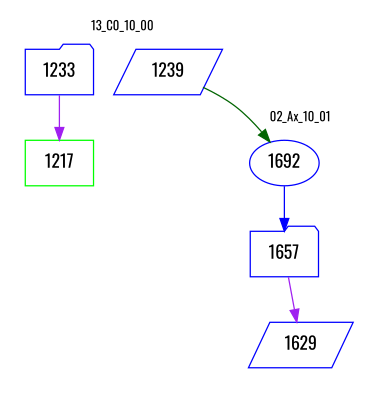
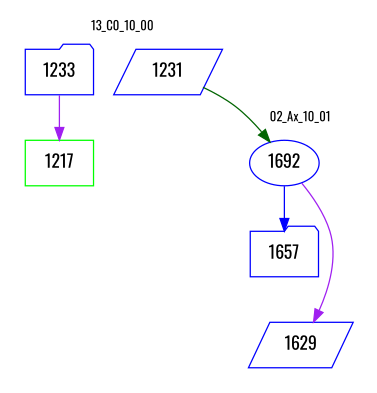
(168, 72) -> (168, 72)
(291, 293) -> (332, 244)
